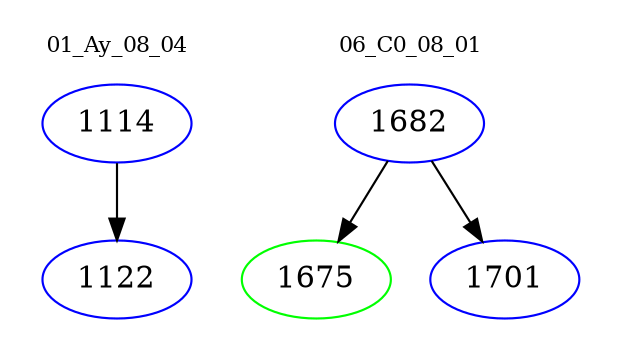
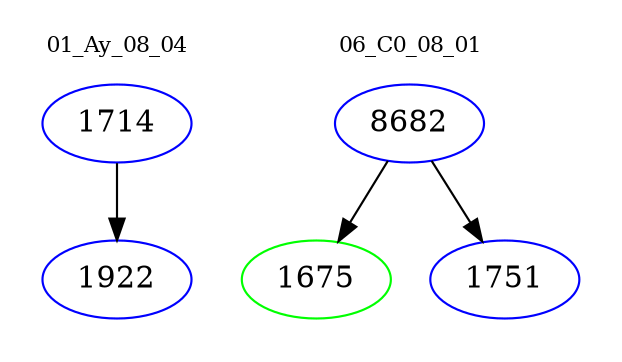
(117, 123) -> (117, 123)
(410, 123) -> (410, 123)
(117, 280) -> (117, 280)
(505, 280) -> (505, 280)
